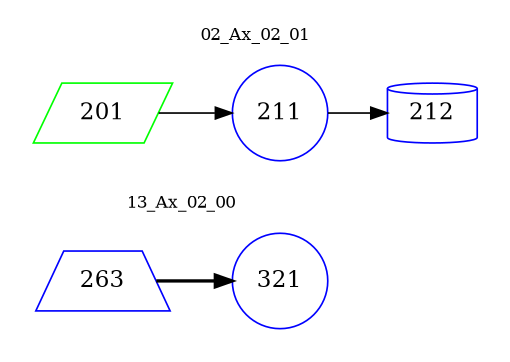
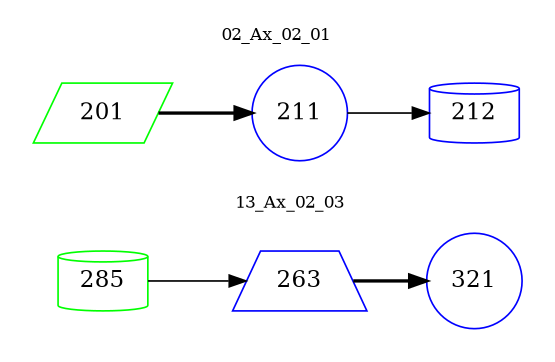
(187, 113) -> (197, 113)
(182, 204) -> (290, 204)
none -> (103, 281)
